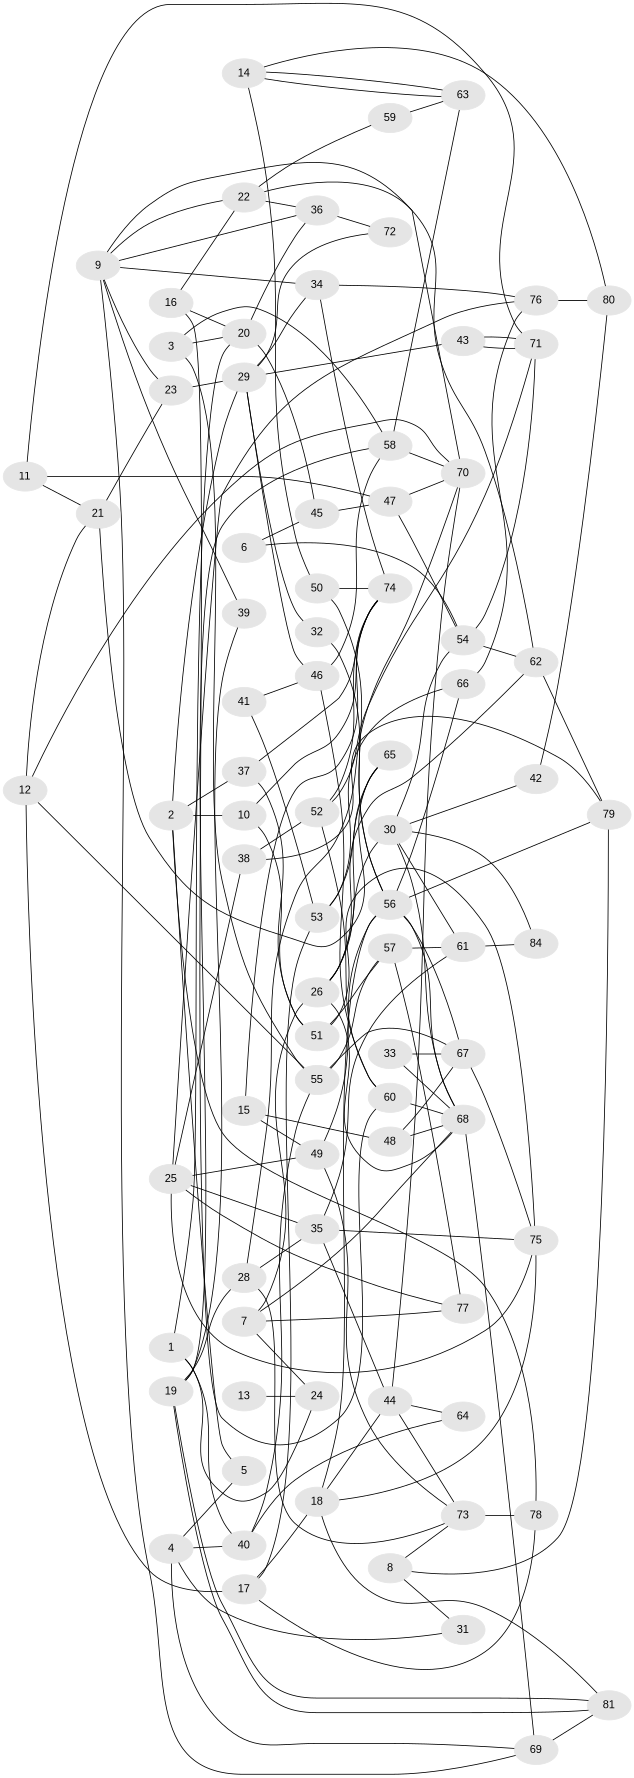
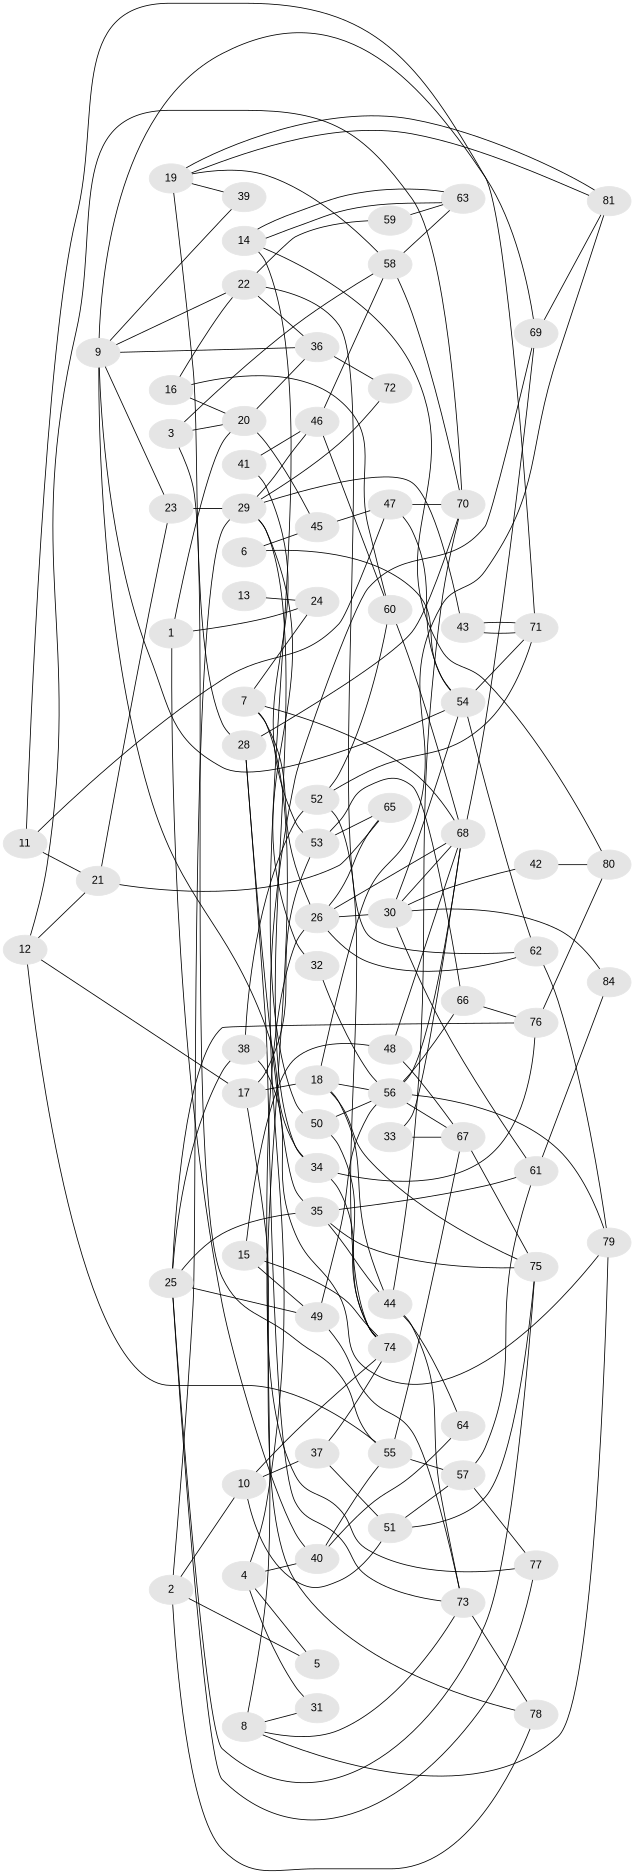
(376, 180) -> (162, 692)
(208, 794) -> (281, 1469)
none -> (270, 1517)
